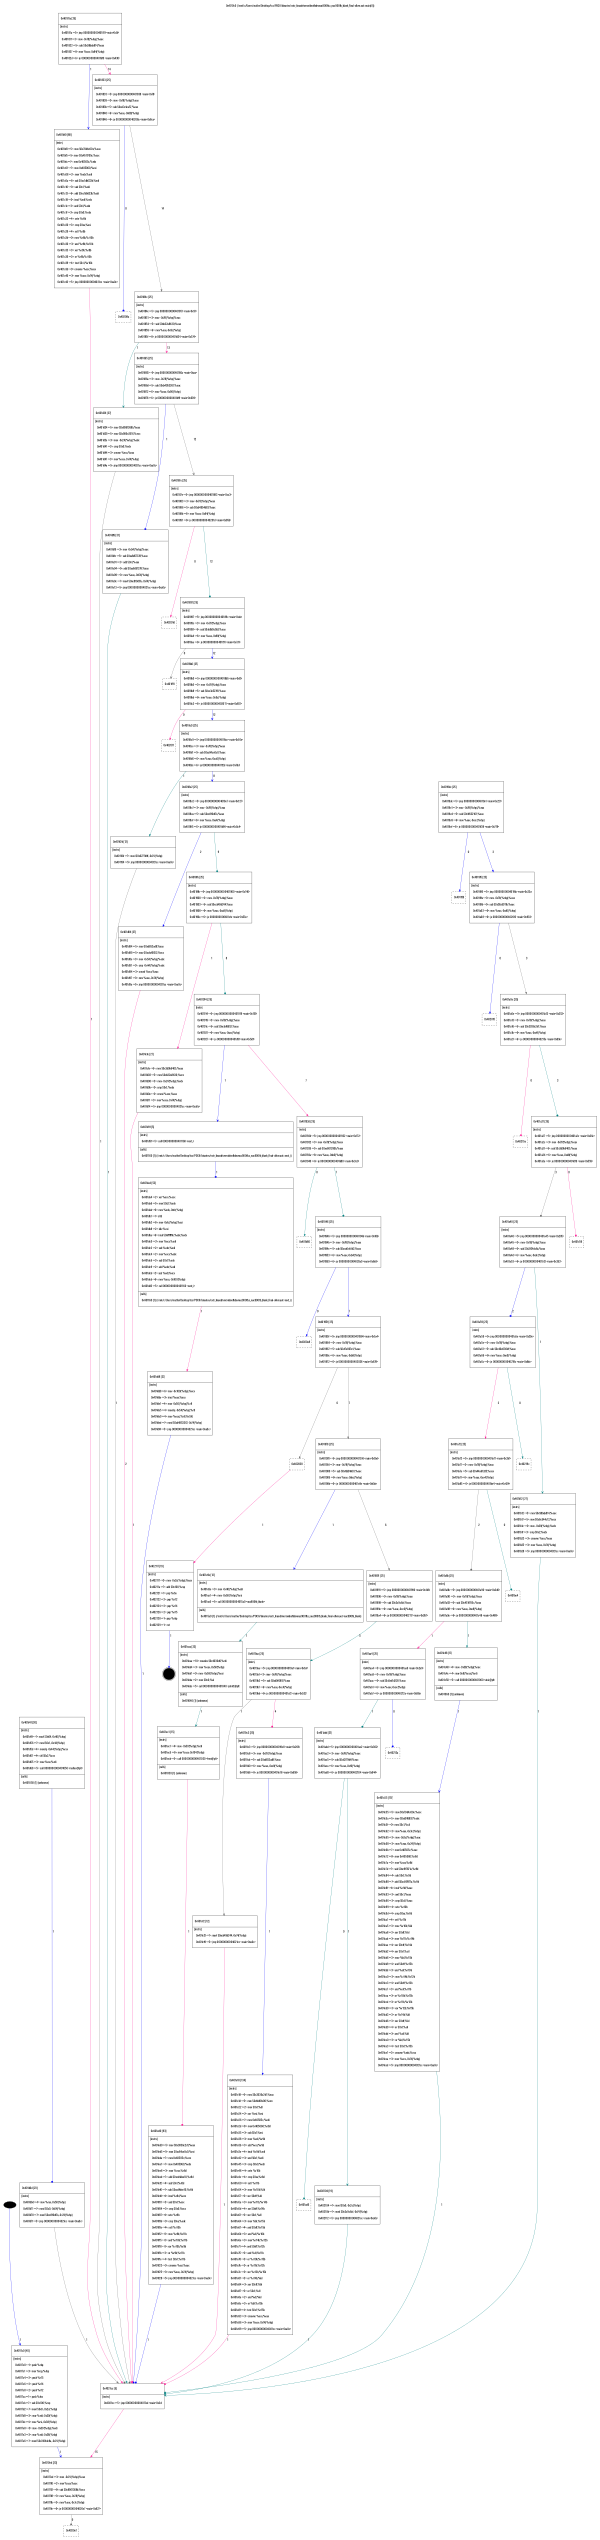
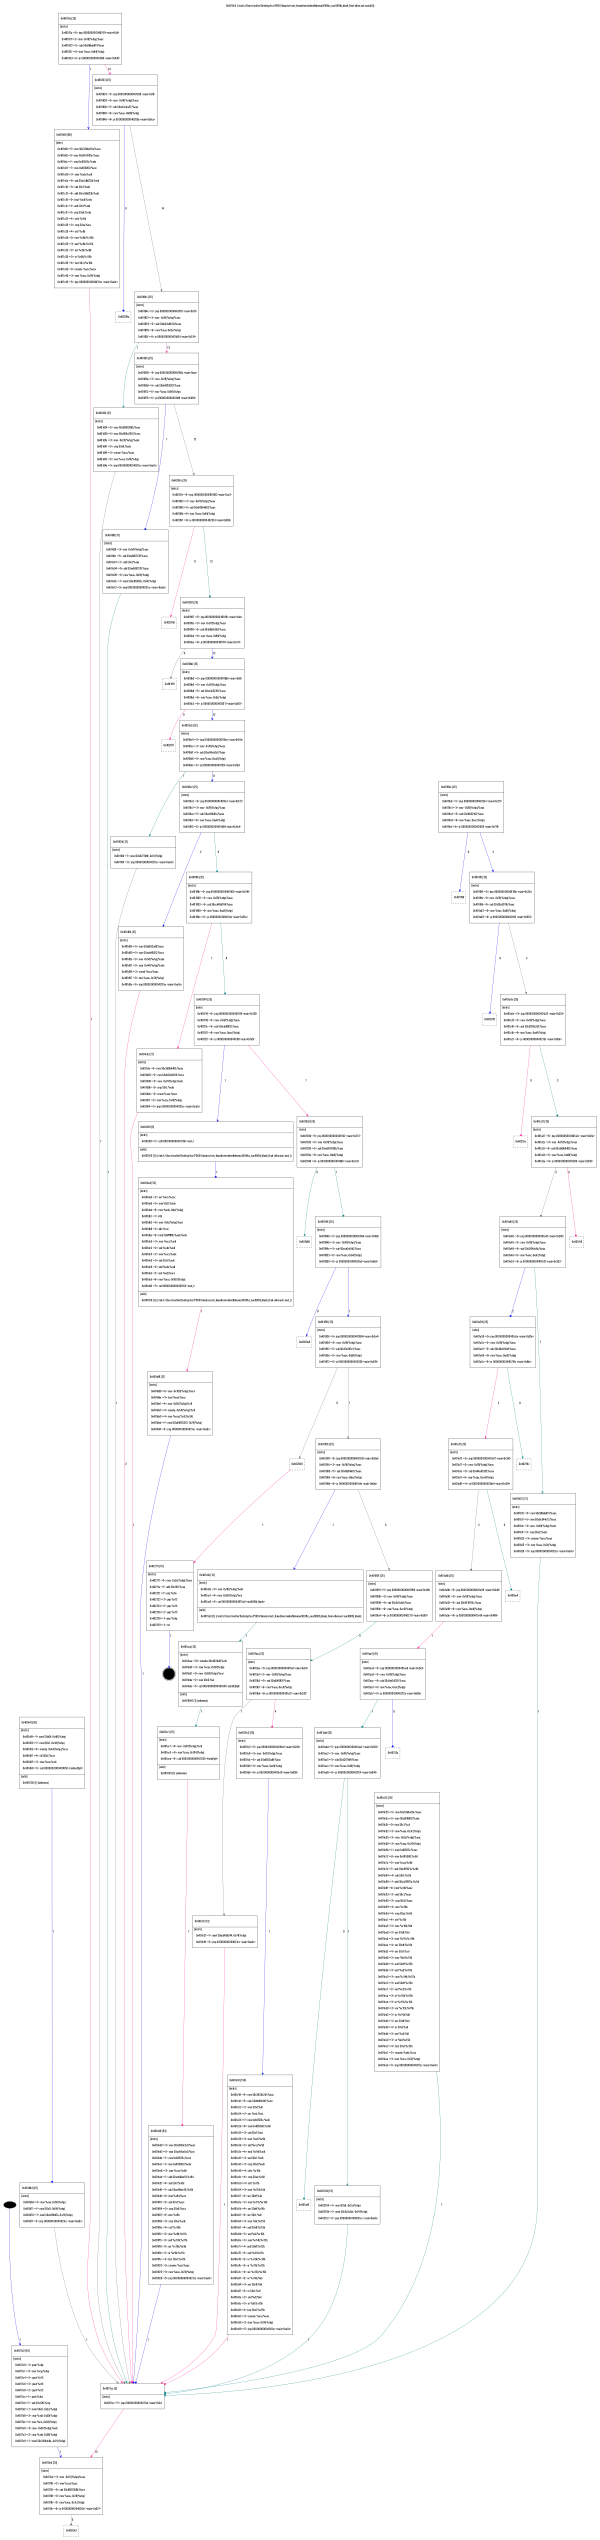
(466, 1674) -> none
